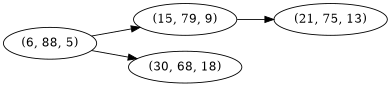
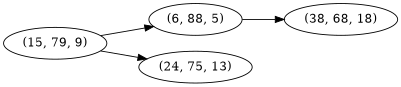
(331, 19) -> (196, 67)
(111, 32) -> (123, 32)
(185, 67) -> (341, 19)
